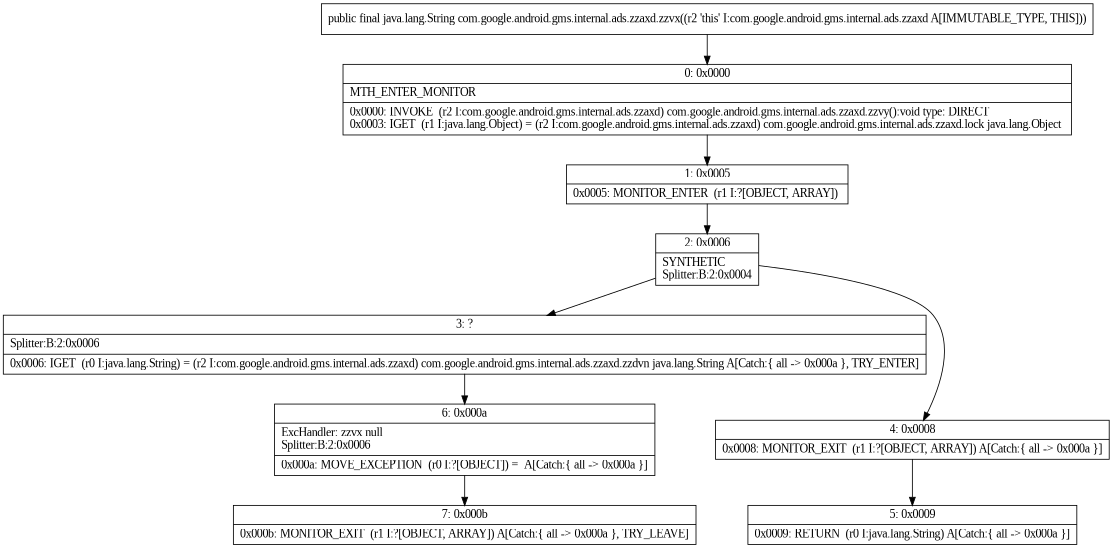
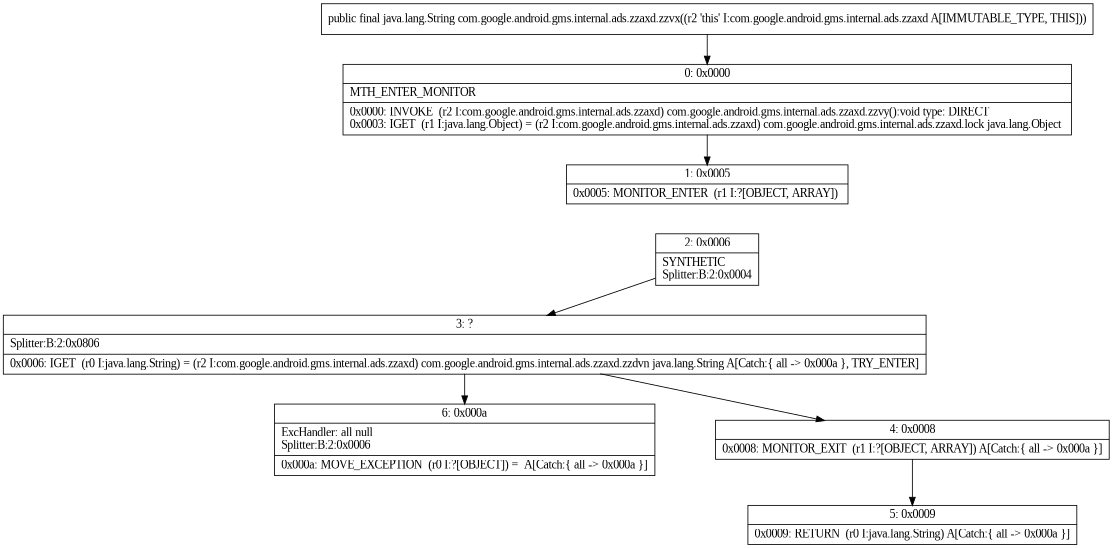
(707, 215) -> none
(899, 295) -> (708, 396)
(55, 344) -> (55, 344)
(332, 433) -> (327, 433)
(465, 525) -> none
